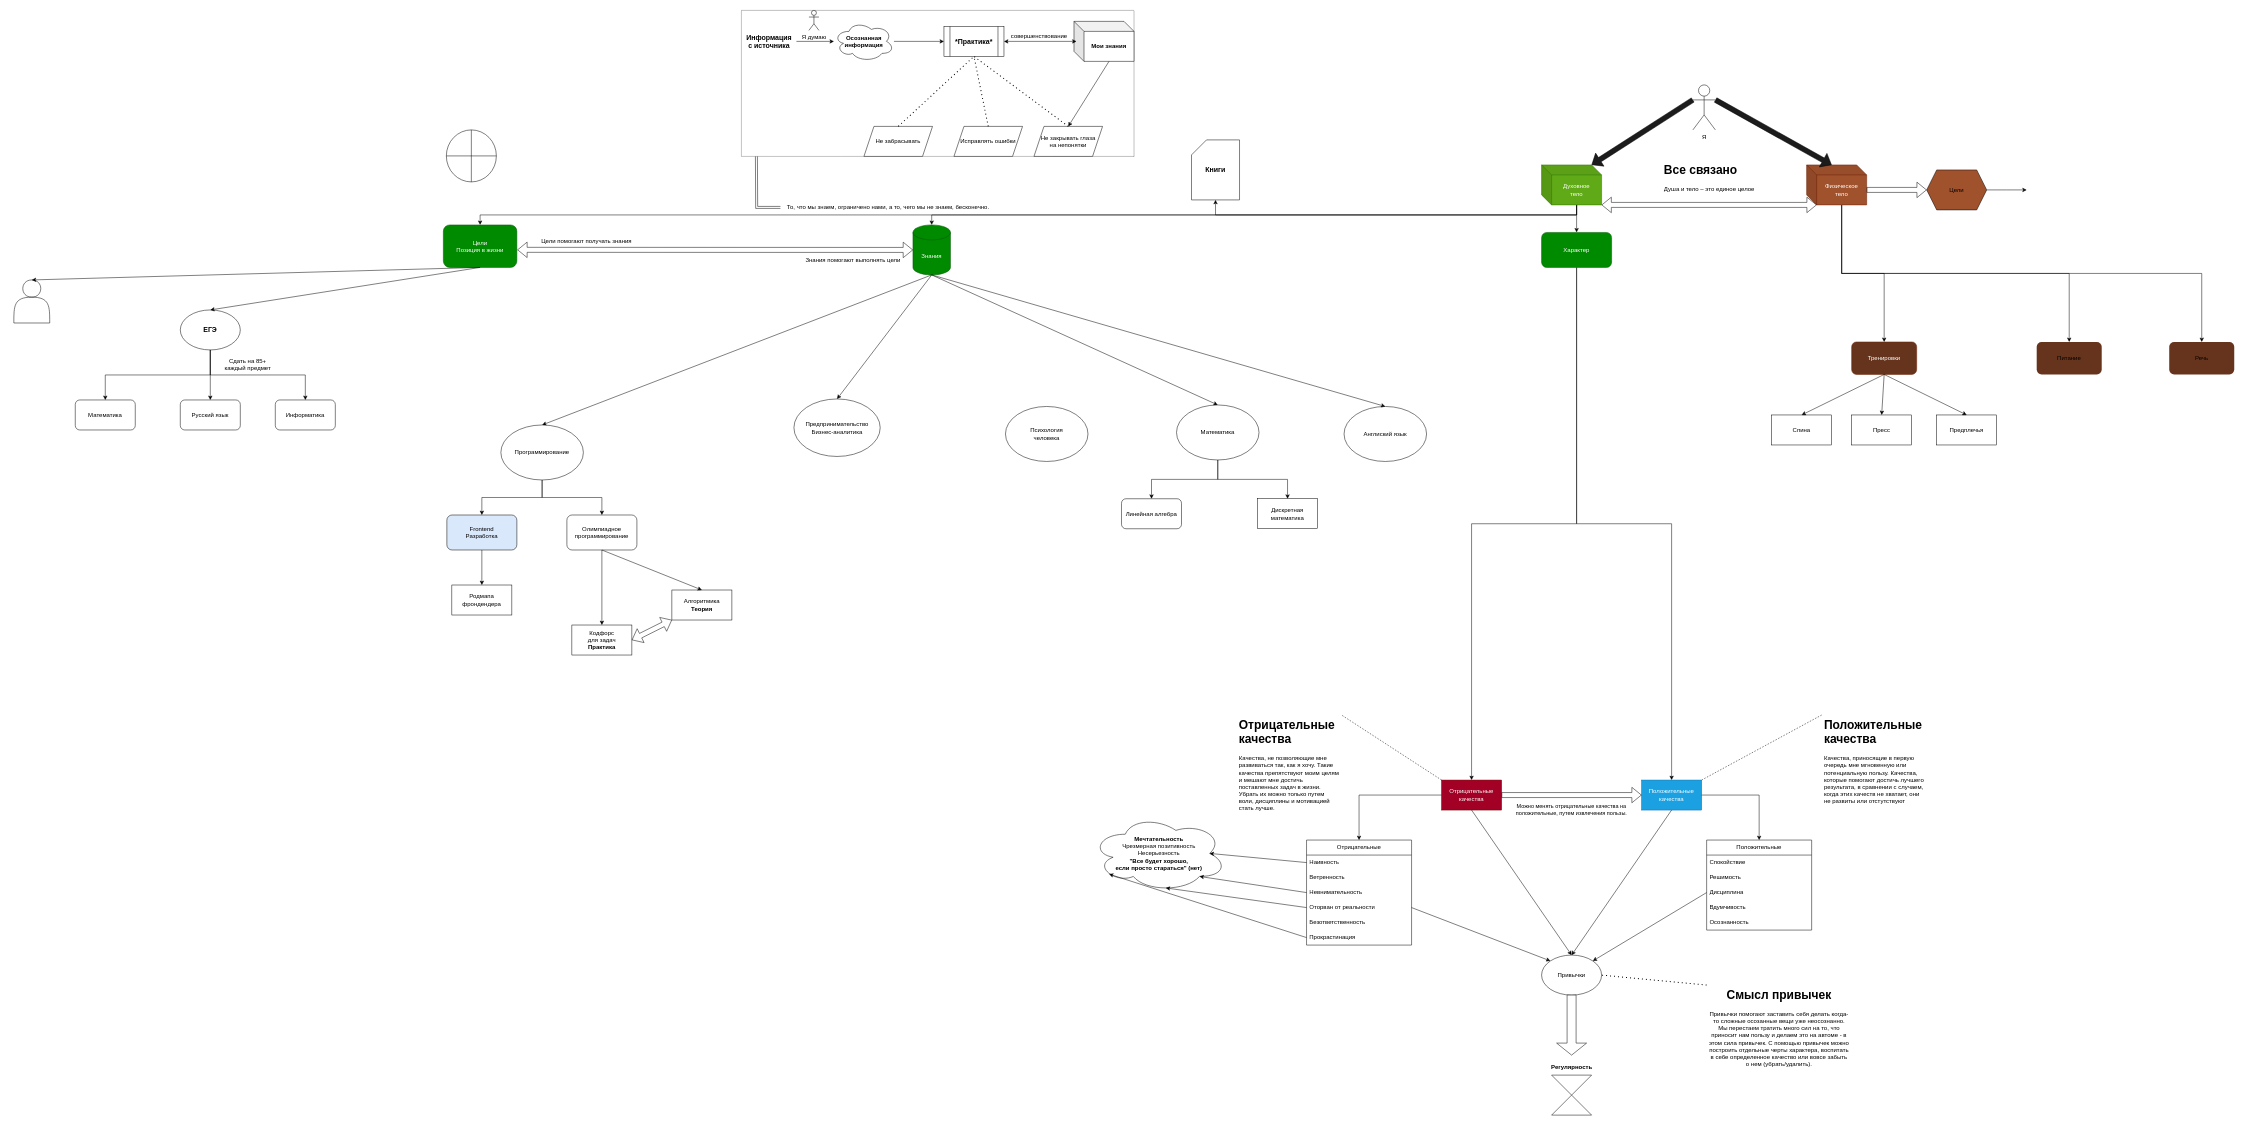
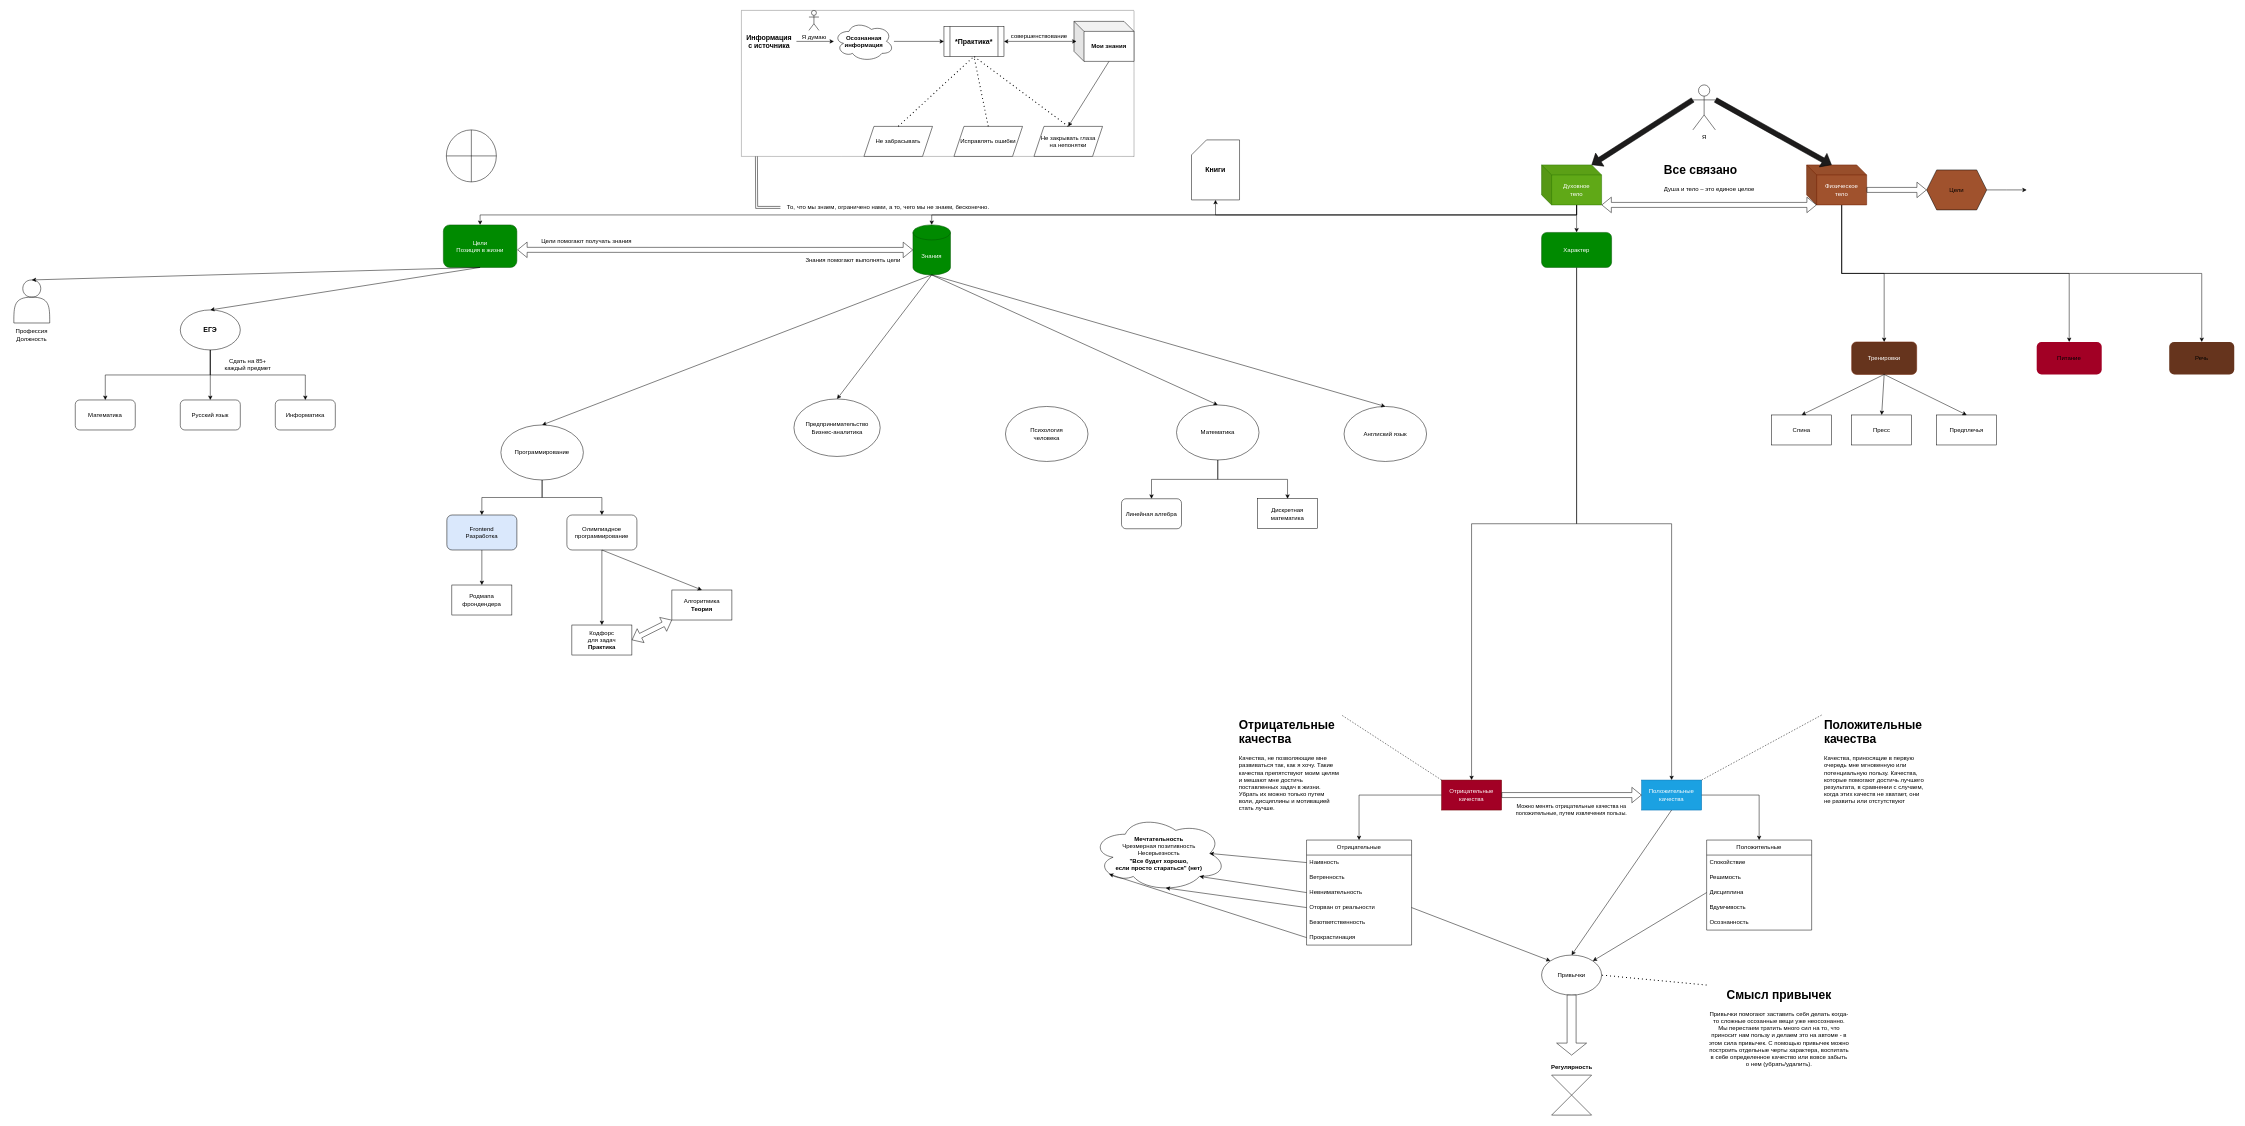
none -> (32, 335)
(2069, 358) -> (2069, 358)
(1568, 950) -> none
